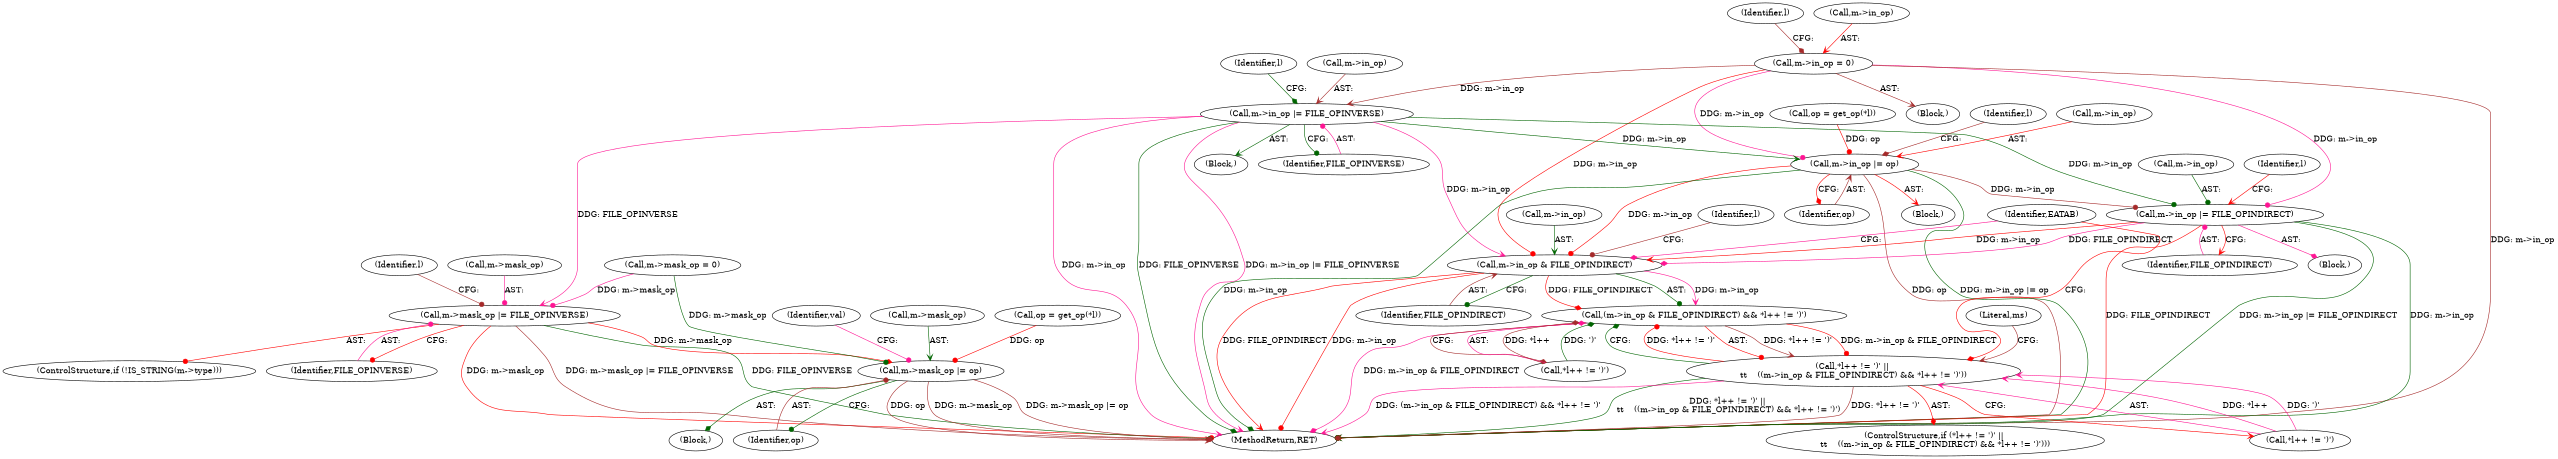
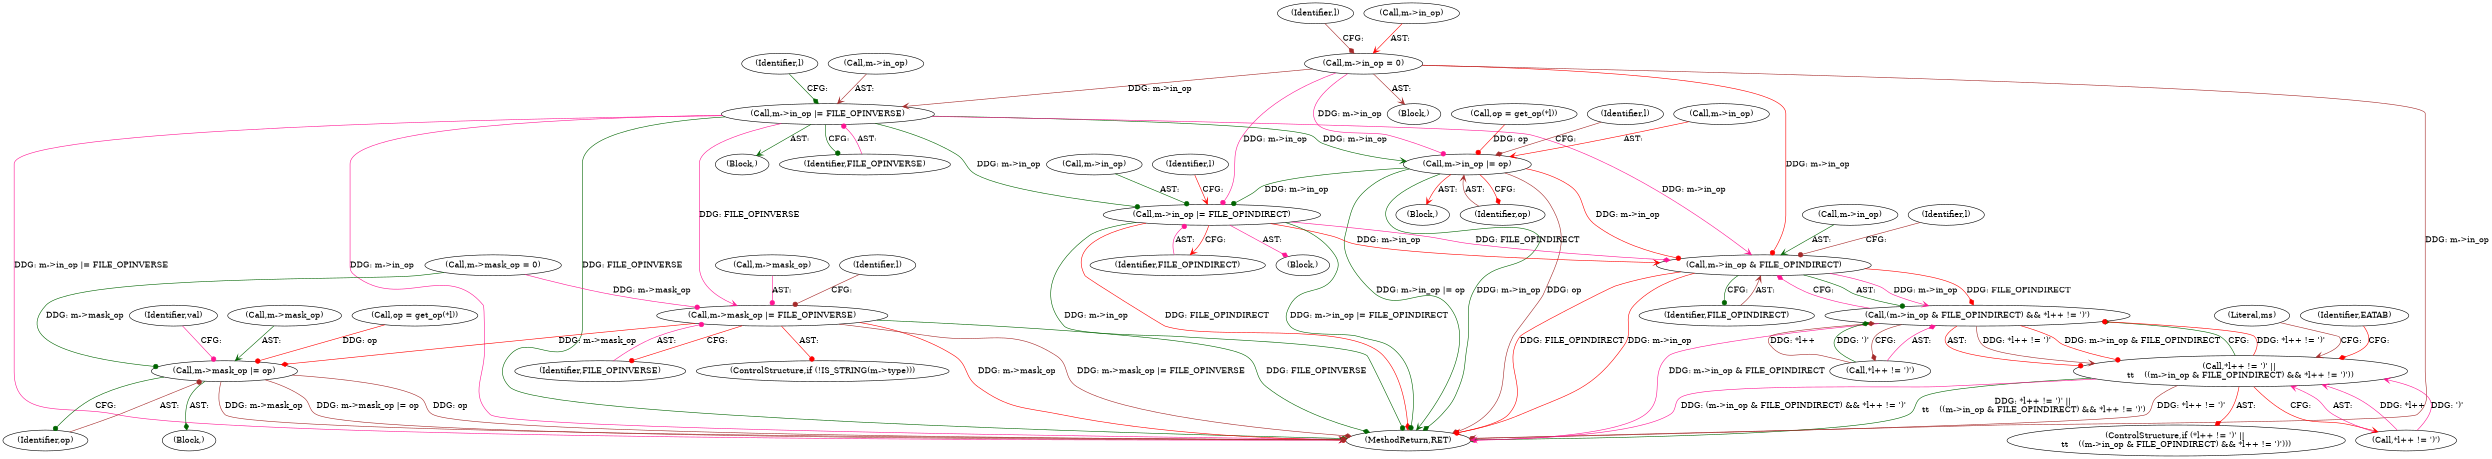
(2020, 197) -> (1319, 175)
(1818, 240) -> (1825, 298)
